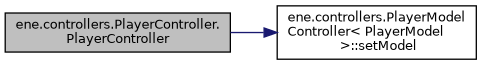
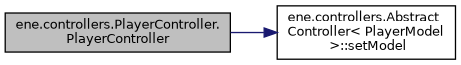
(377, 33) -> (366, 33)
